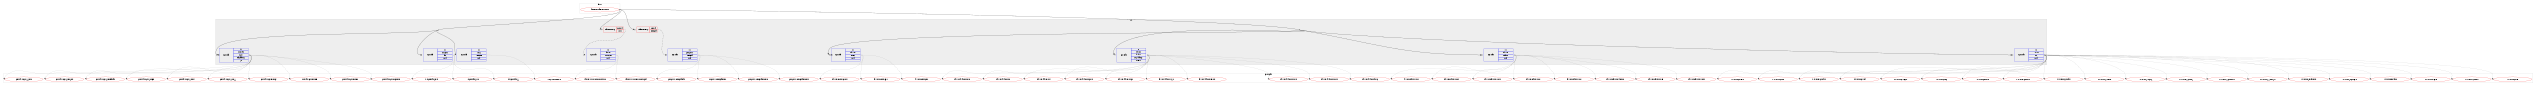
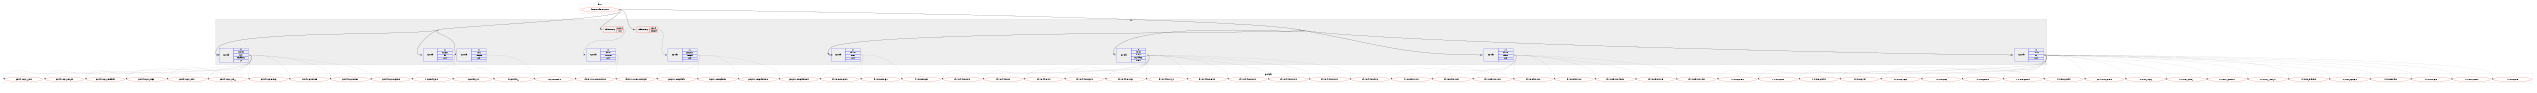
none -> (1248, 79)
(2105, 79) -> (2105, 79)
